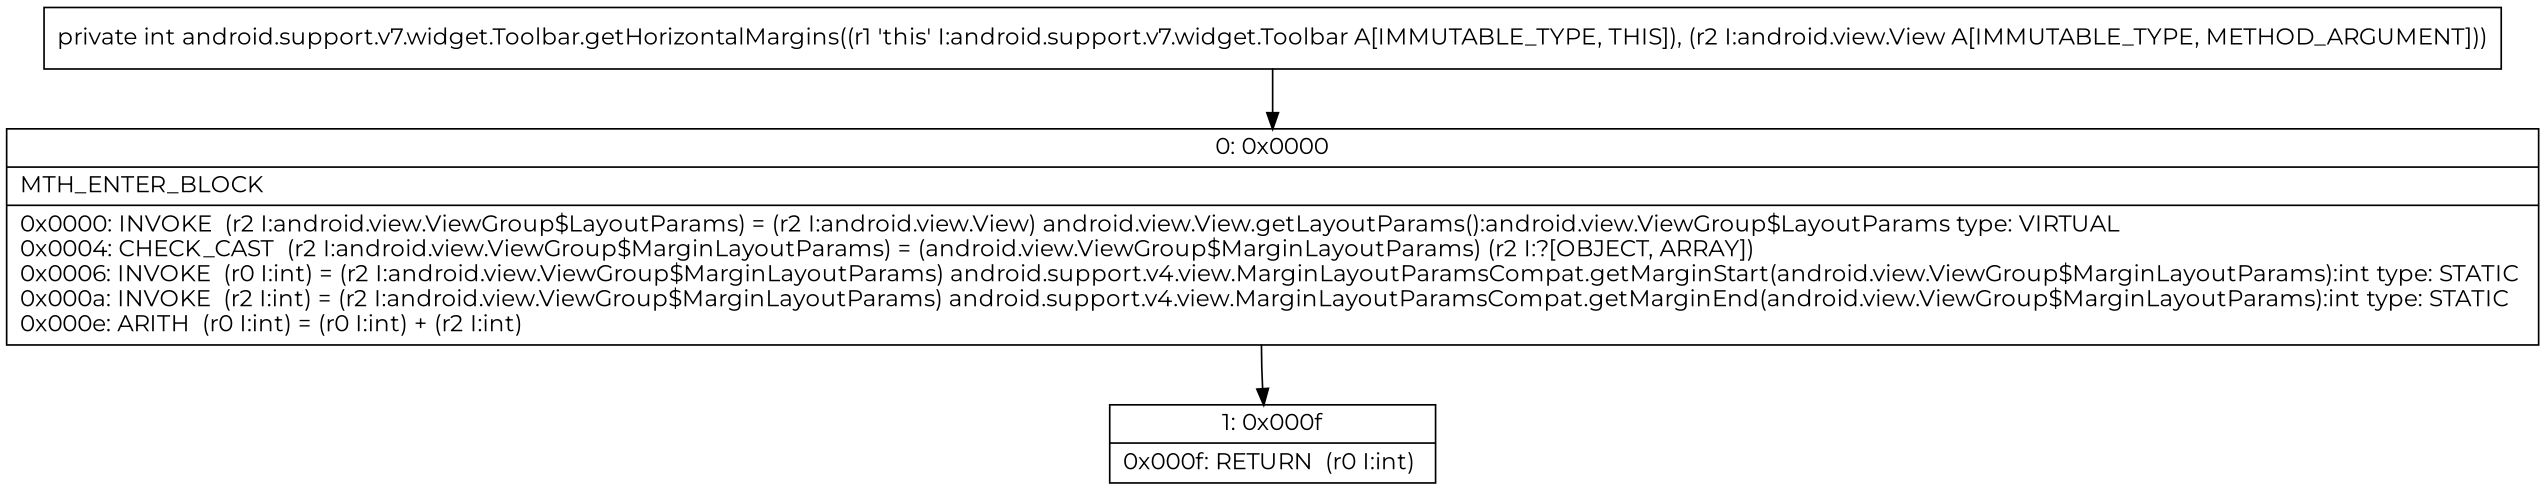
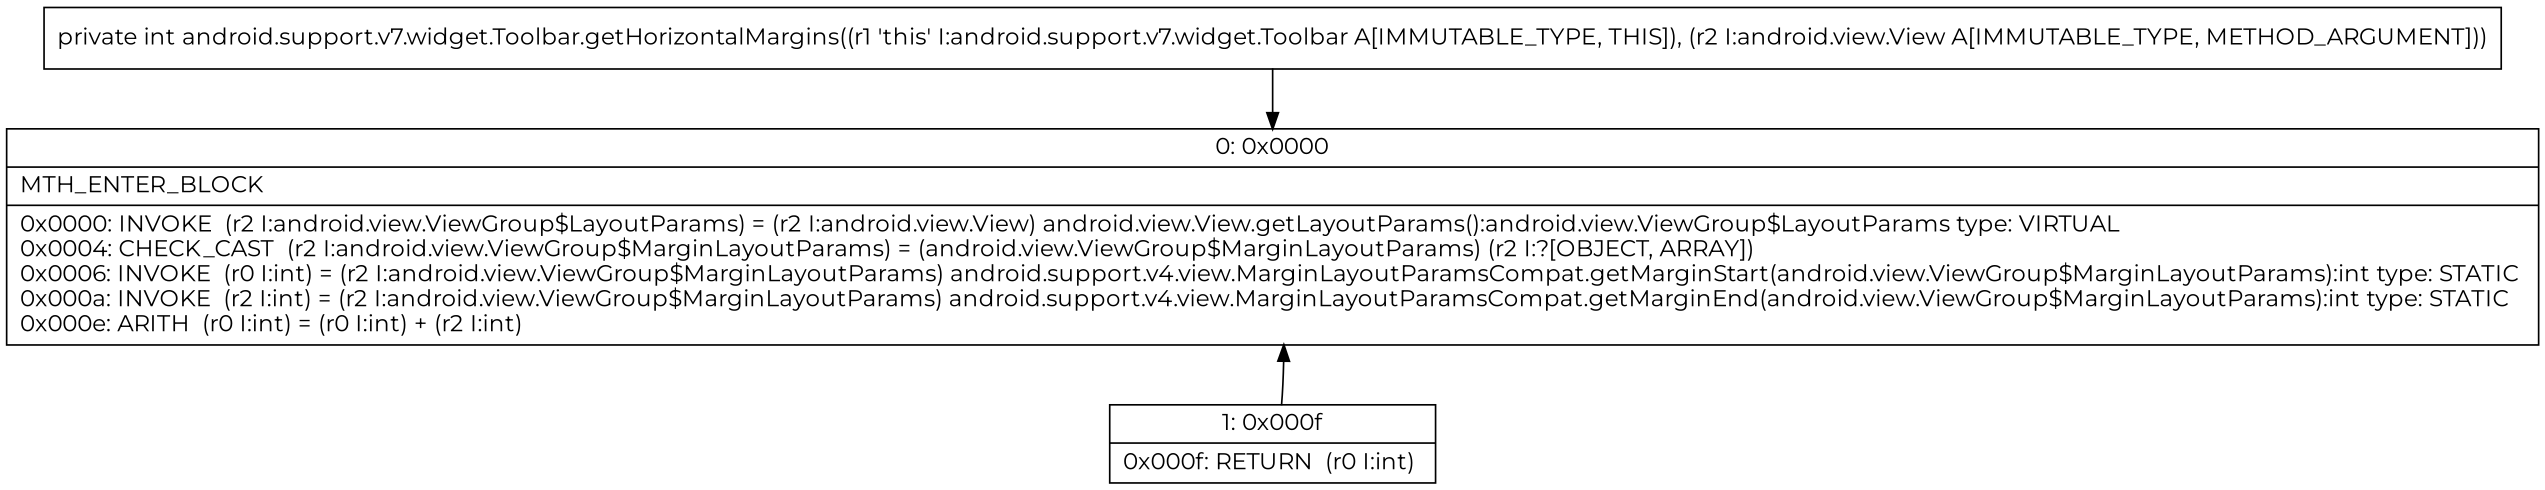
(1262, 366) -> (1283, 383)
